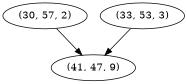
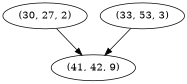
(45, 16) -> (45, 16)
(93, 68) -> (93, 68)
